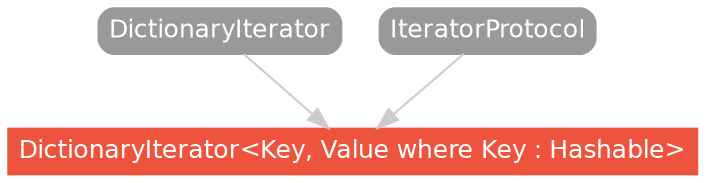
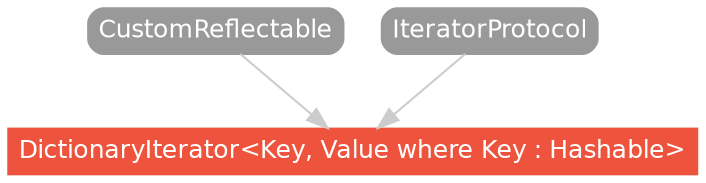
(220, 31) -> (216, 31)
